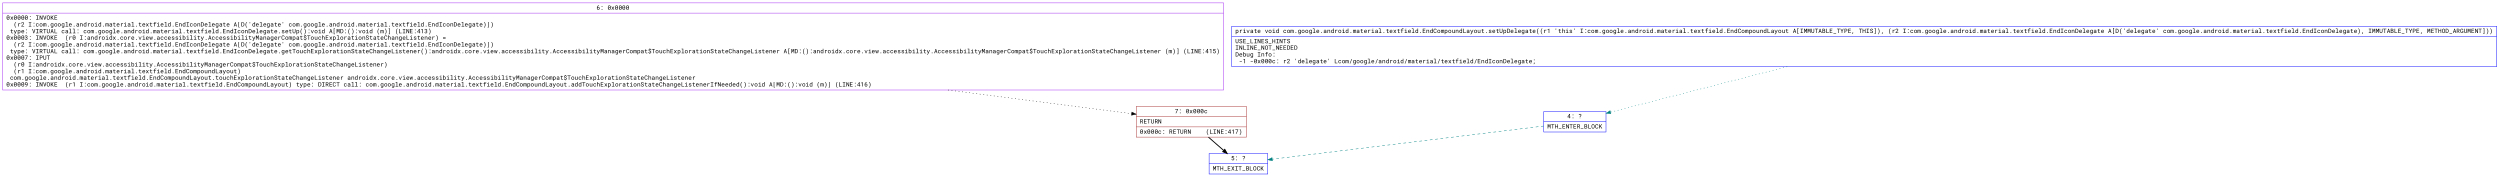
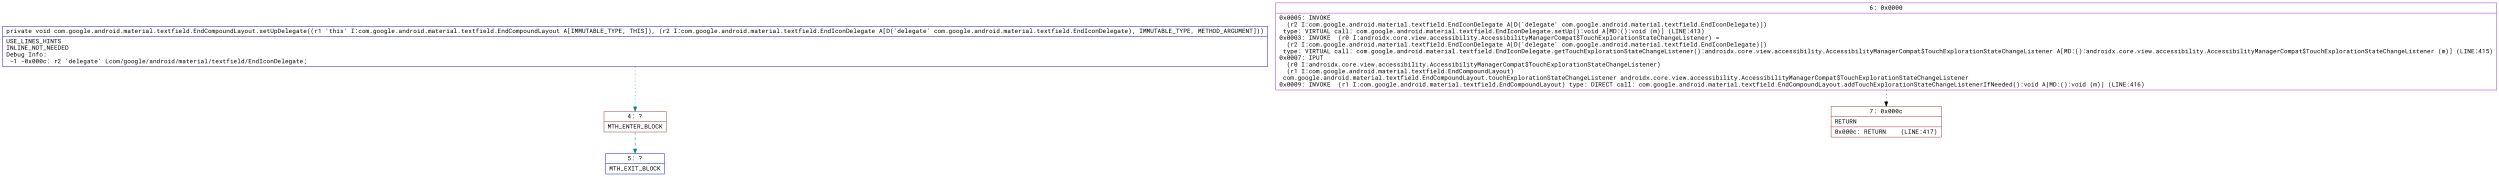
(36, 18) -> (1309, 18)
(1575, 122) -> (635, 122)
(1216, 144) -> none
